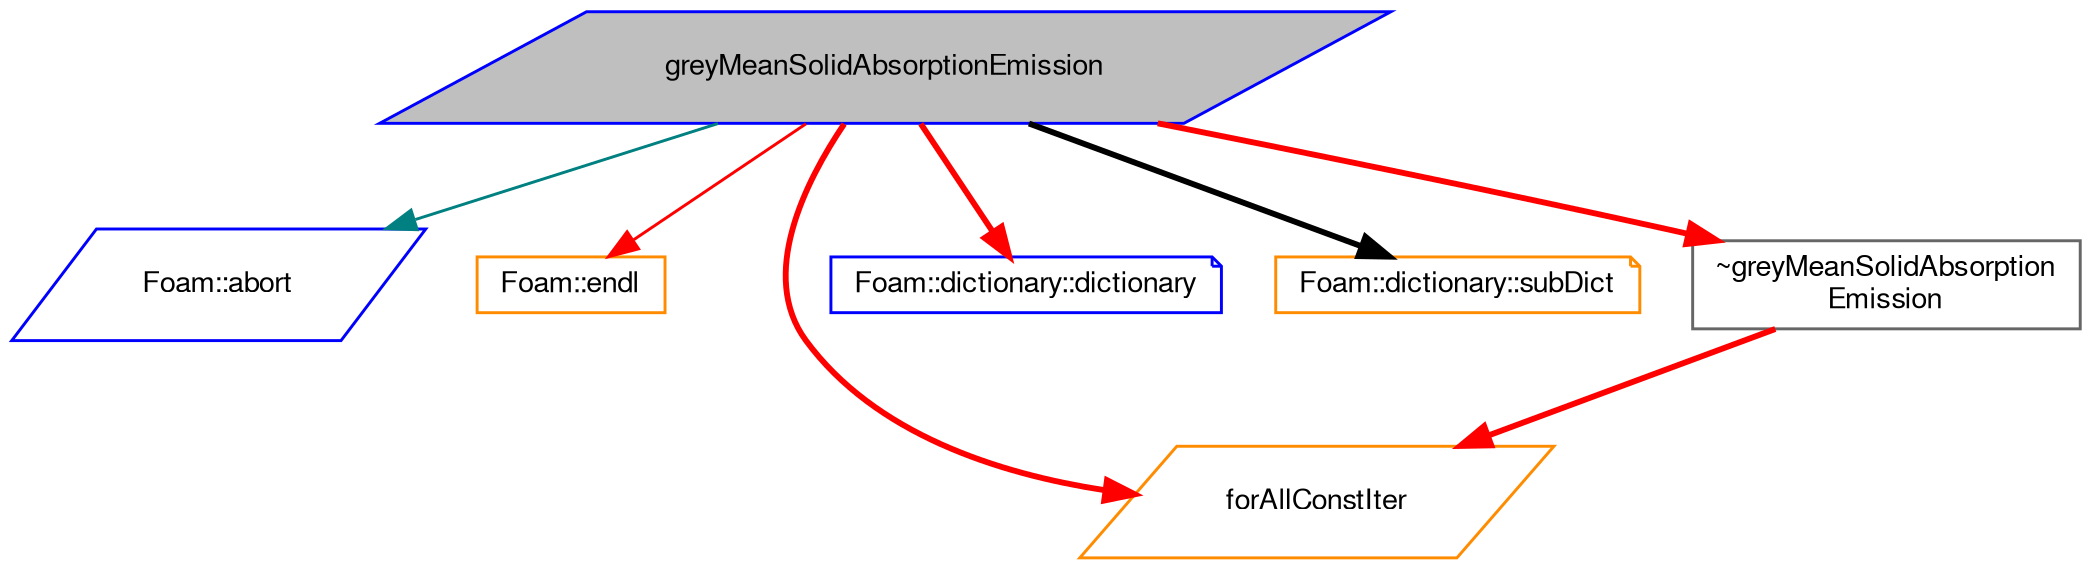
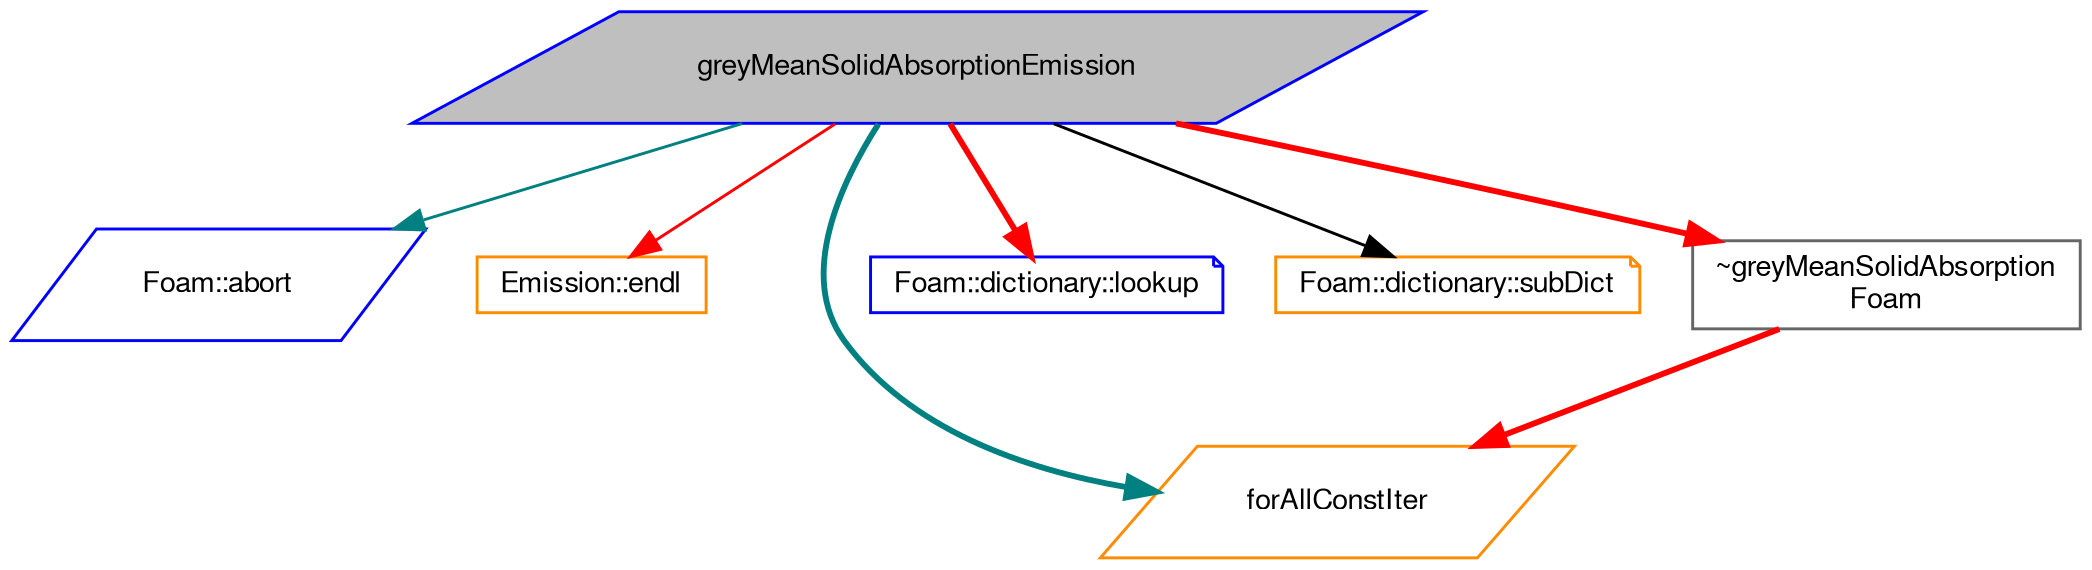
(1195, 185) -> (1209, 185)
(571, 285) -> (592, 285)
(1026, 285) -> (1047, 285)
(1886, 285) -> (1886, 285)
(843, 381) -> (875, 376)
